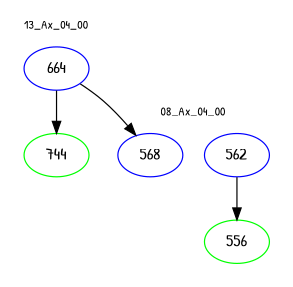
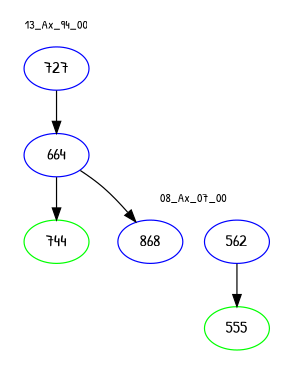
(57, 26) -> (57, 26)
none -> (57, 69)
(194, 112) -> (194, 199)
(150, 155) -> (150, 242)
(237, 242) -> (237, 328)
